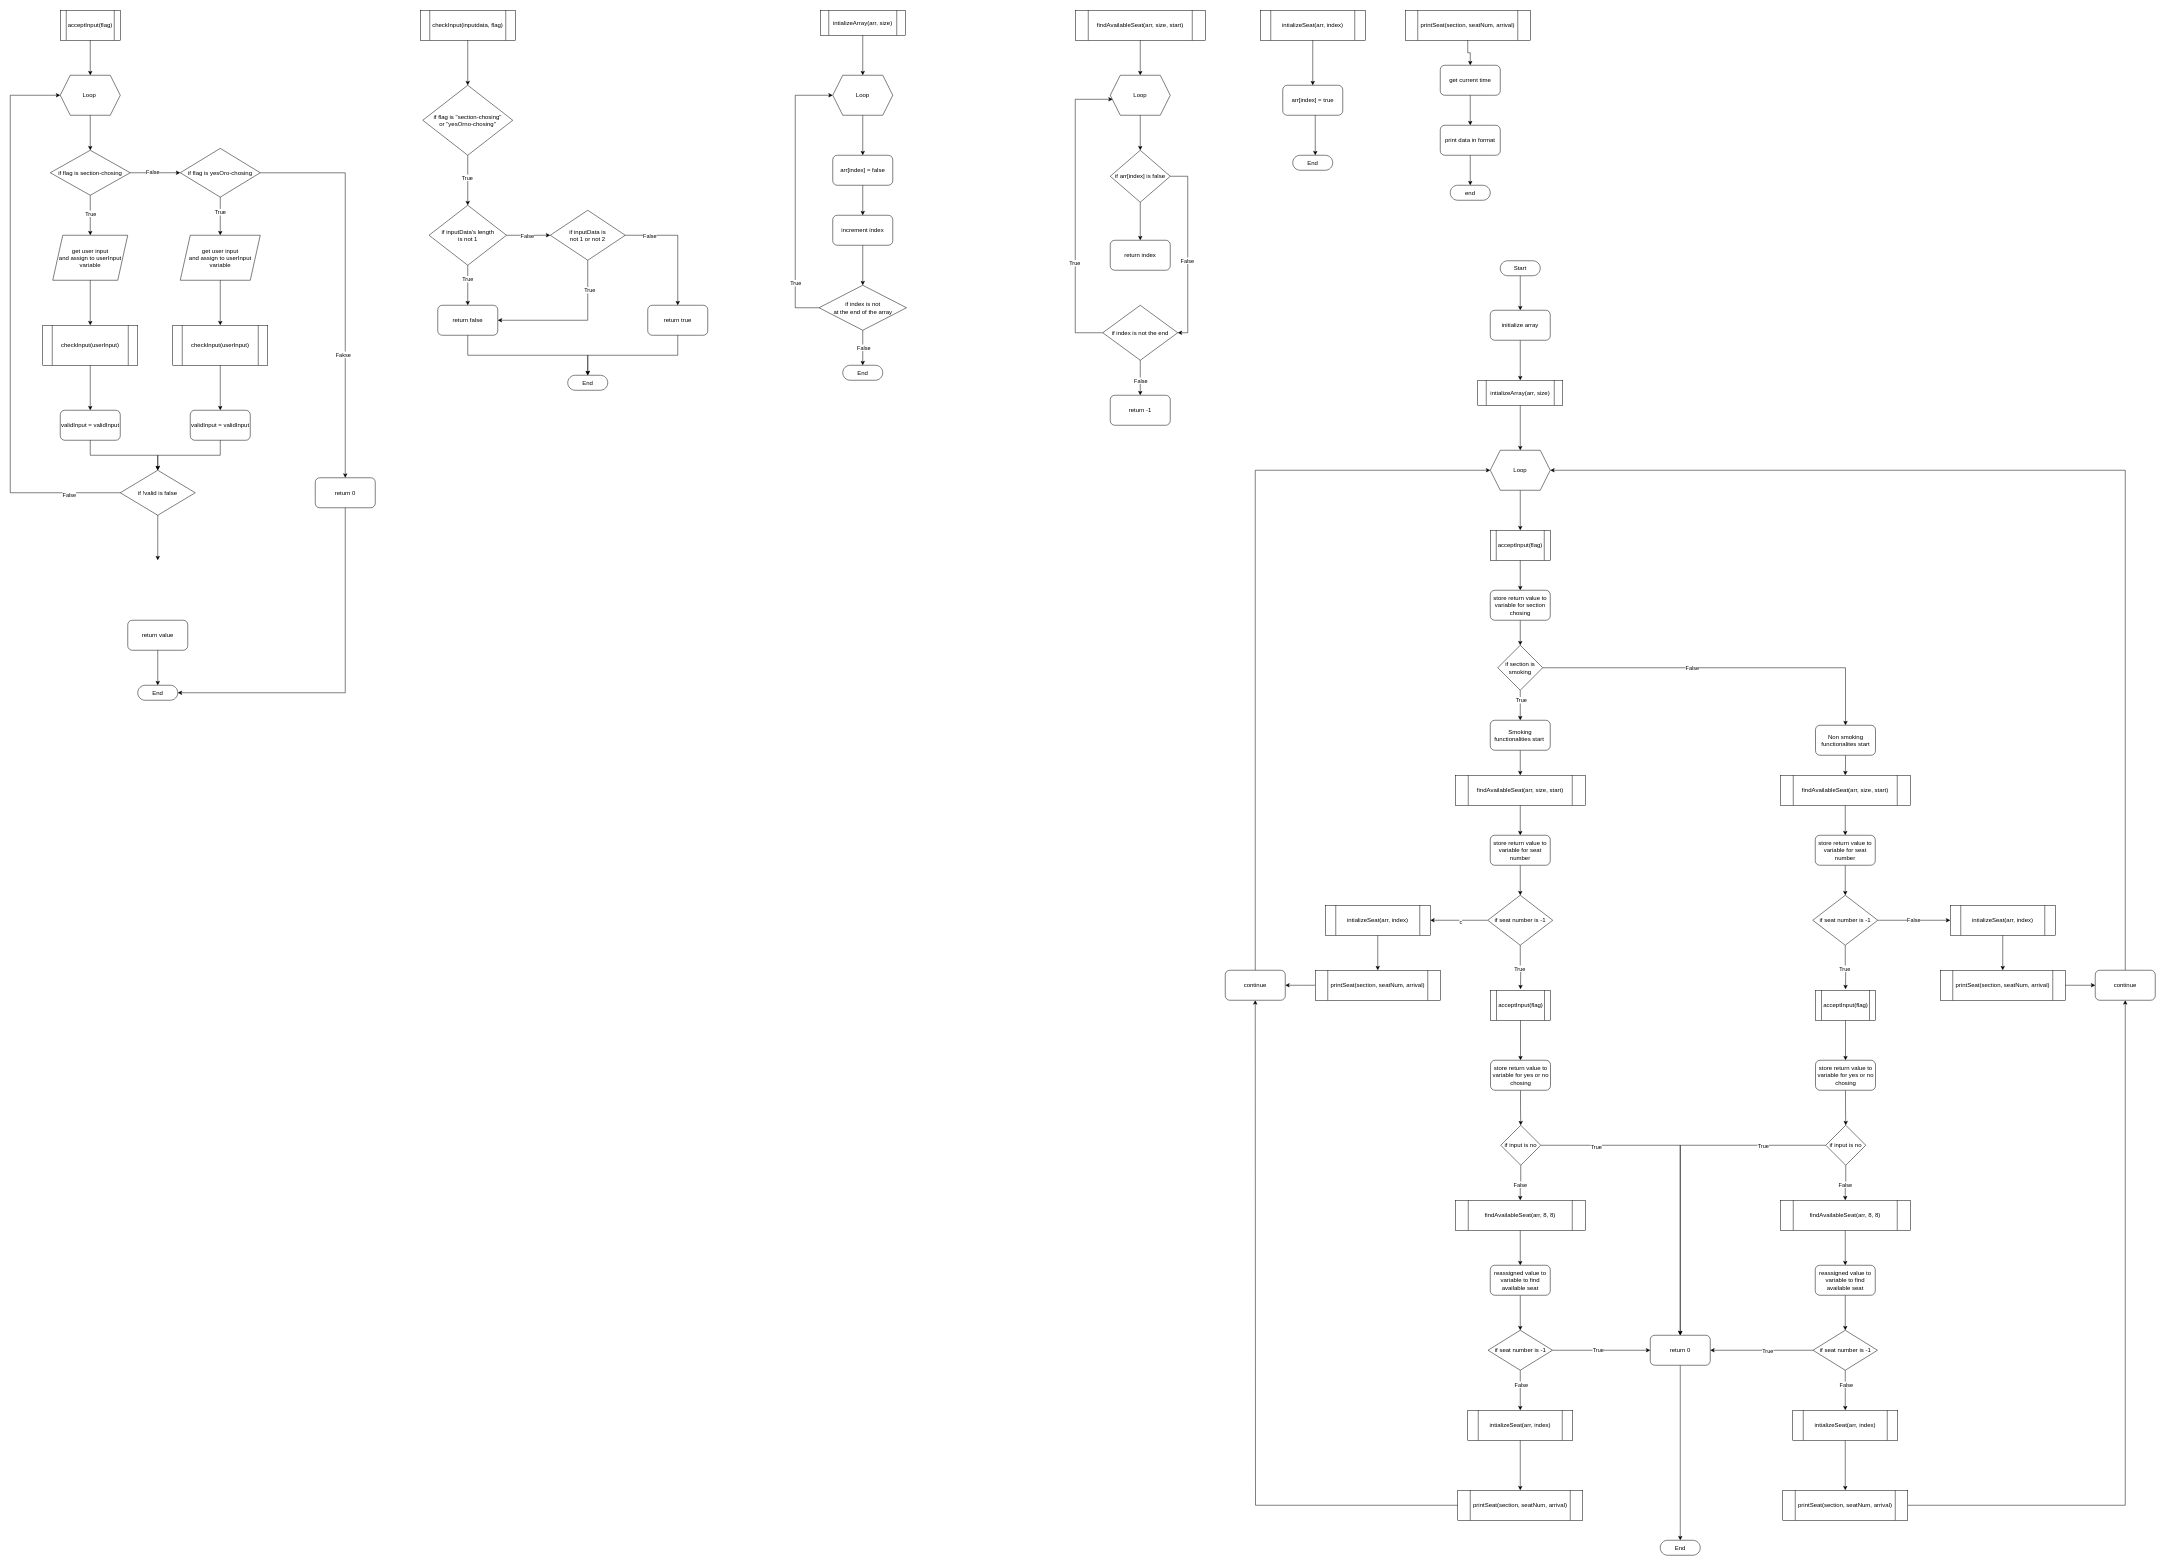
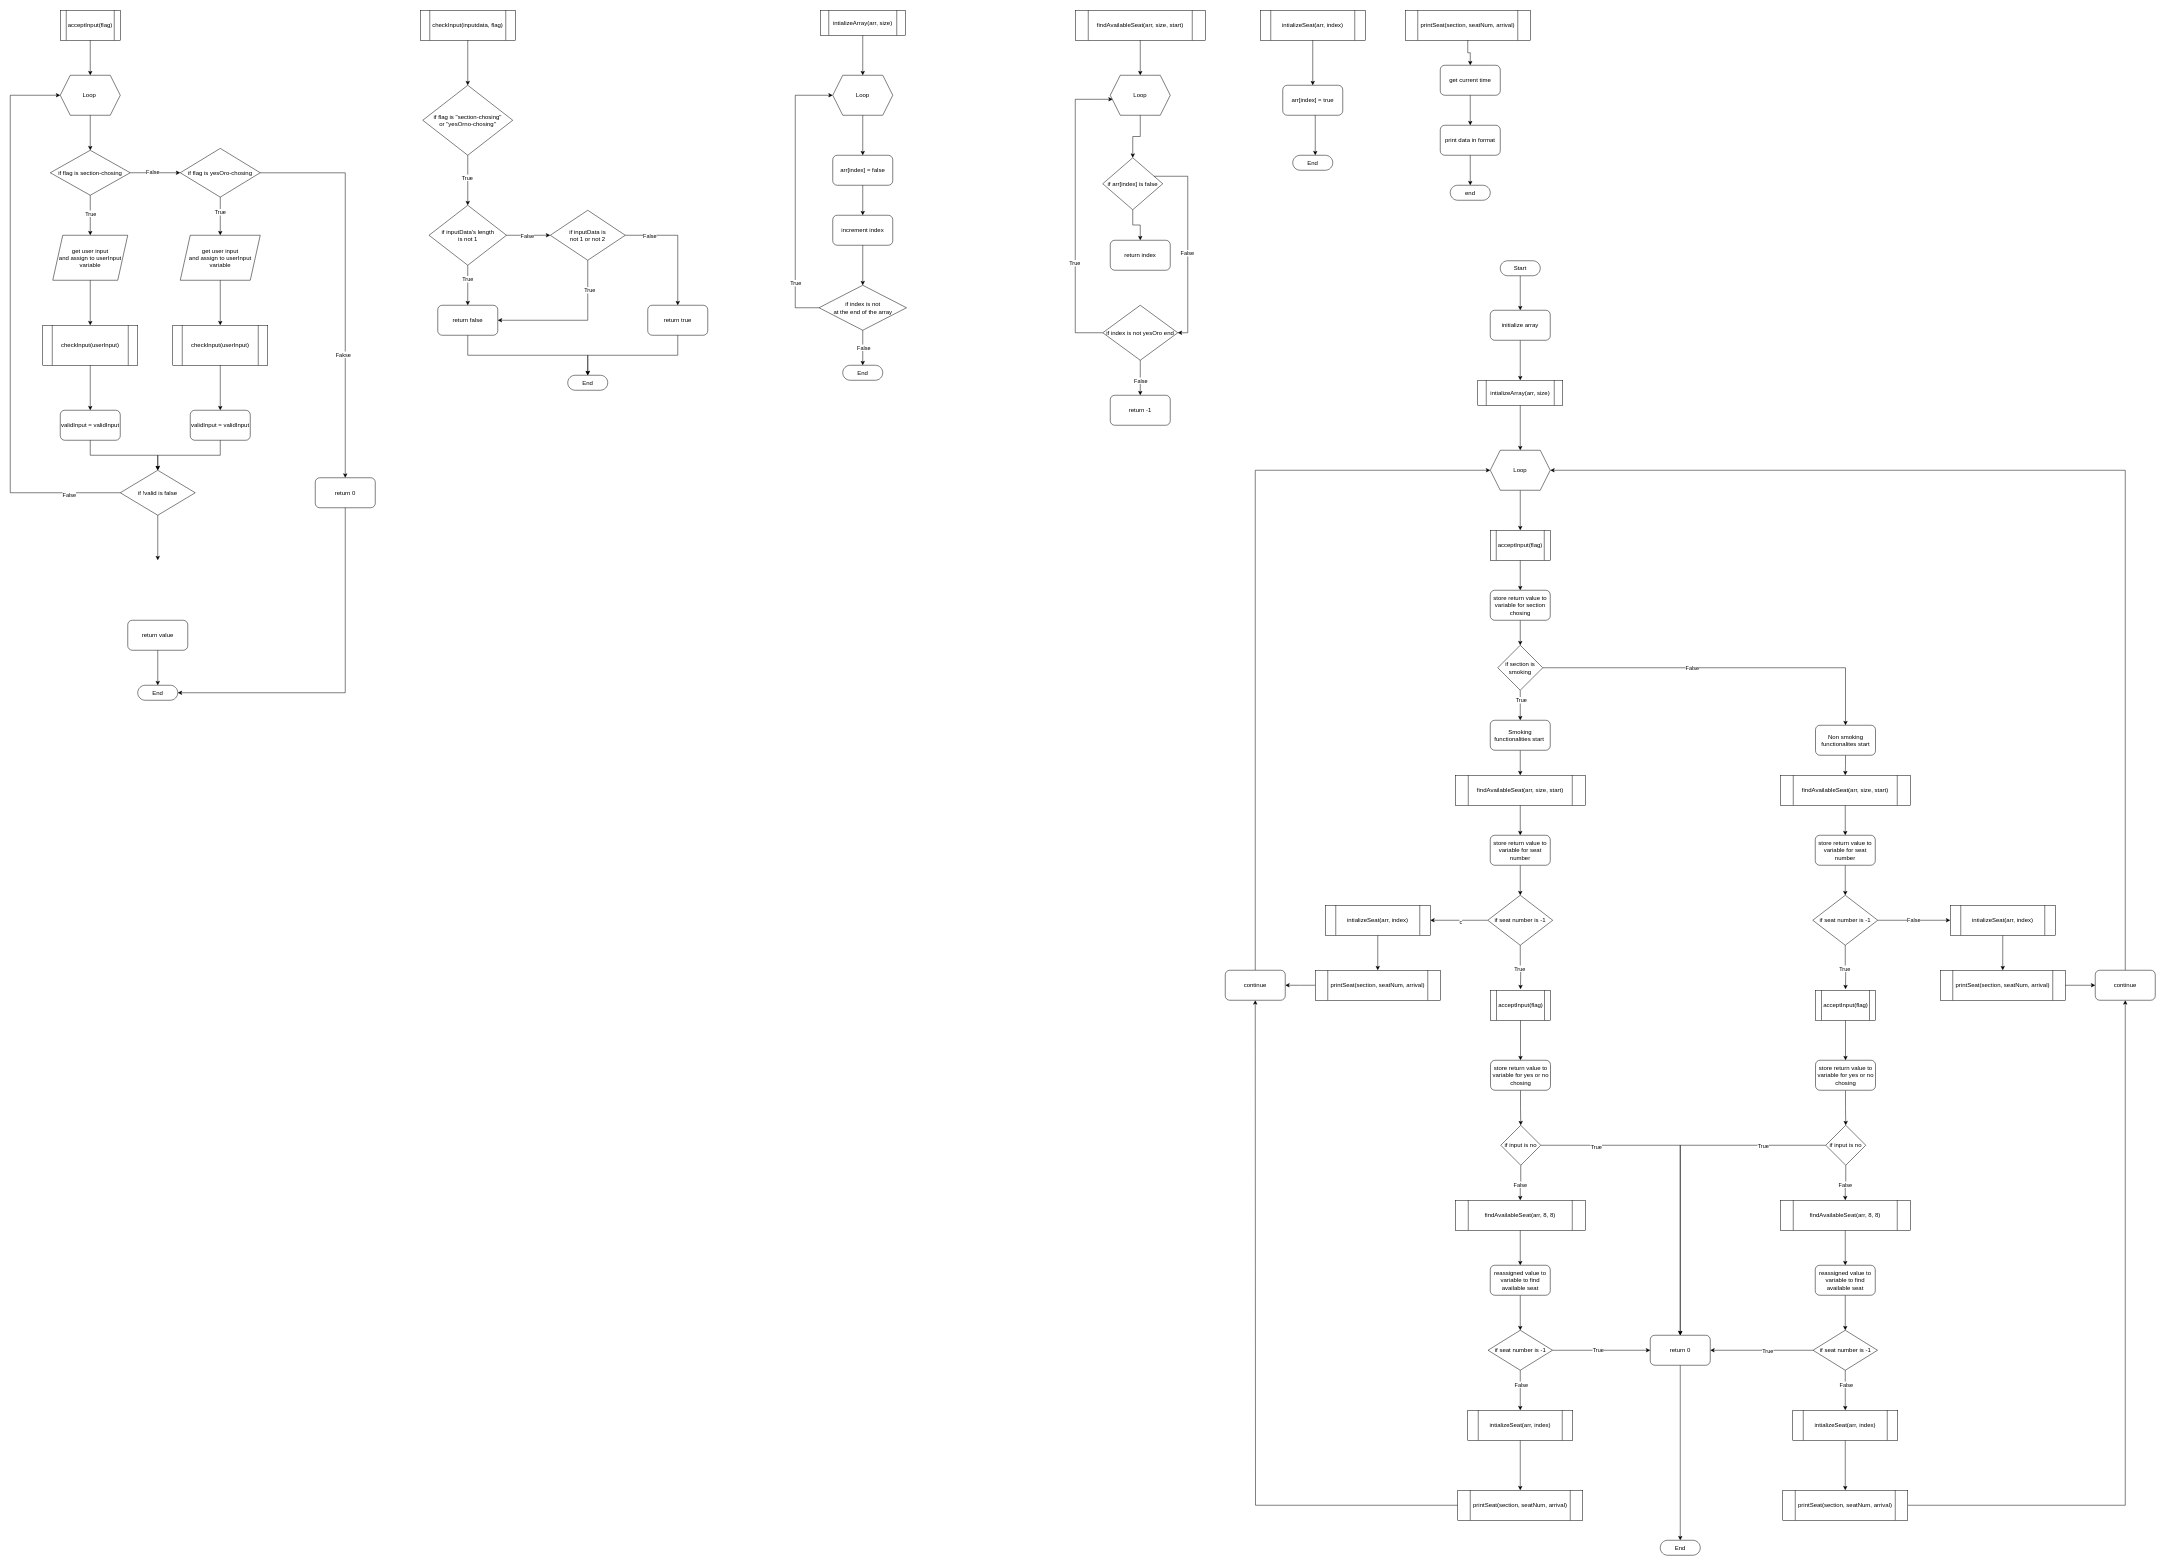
(1140, 176) -> (1133, 184)
(1140, 333) -> (1140, 333)
